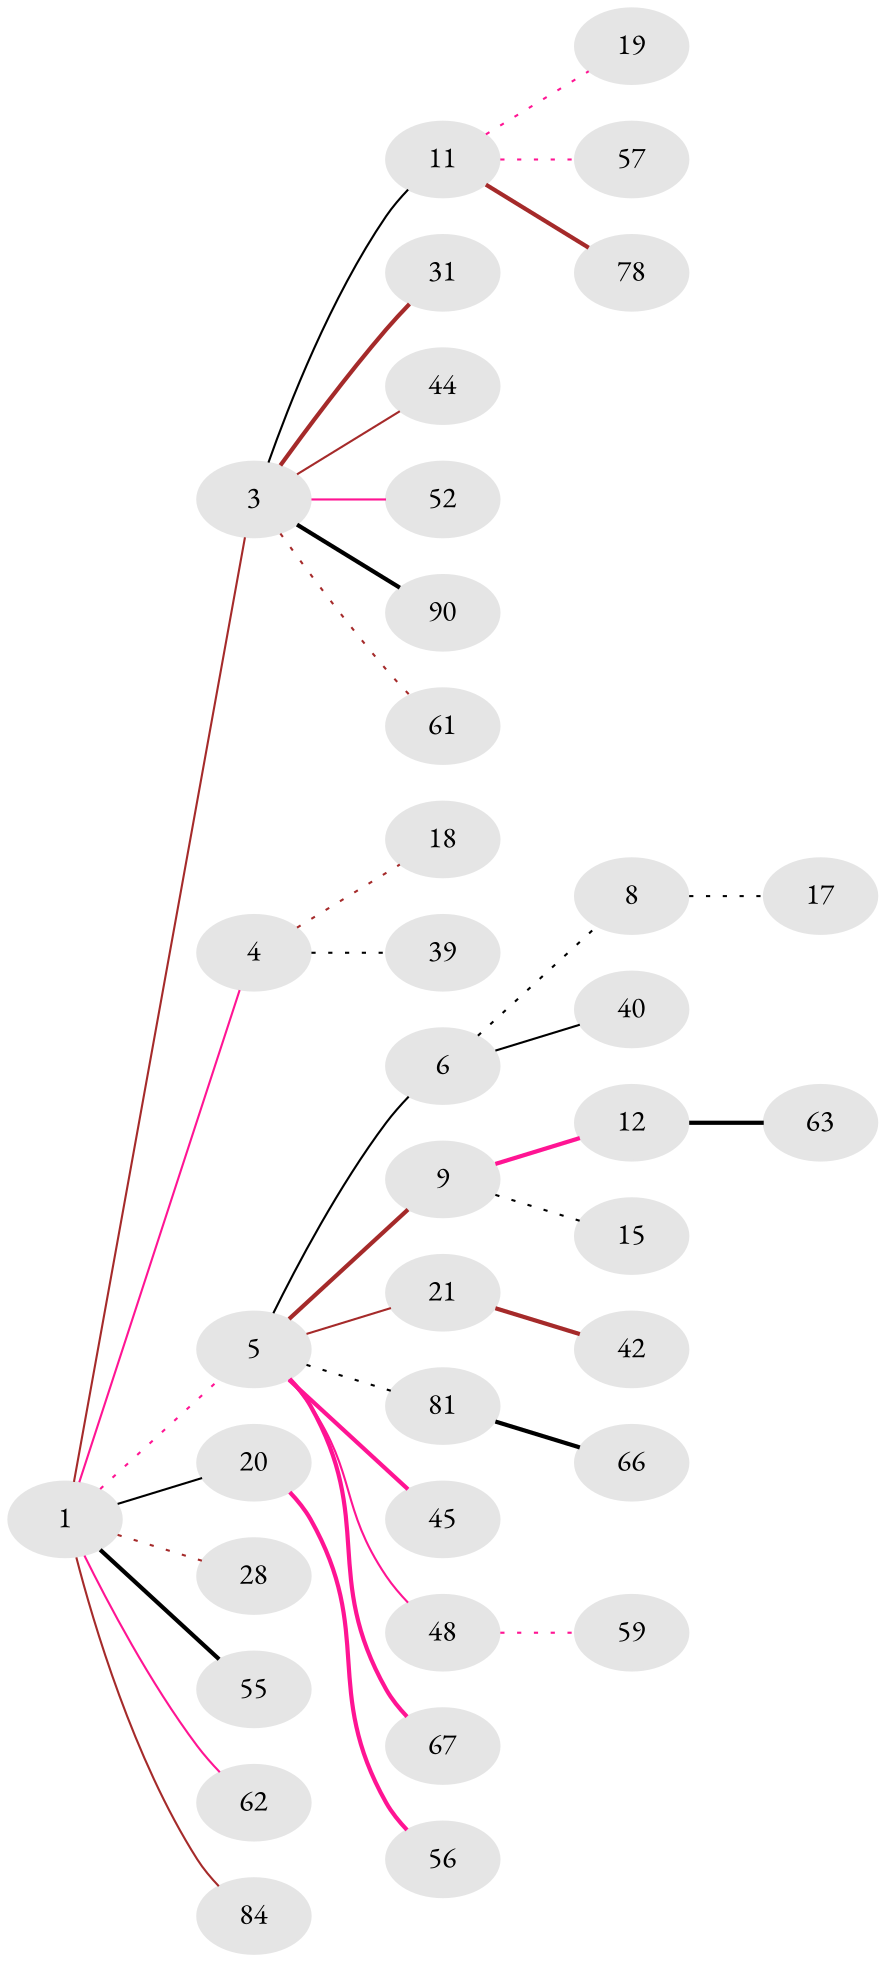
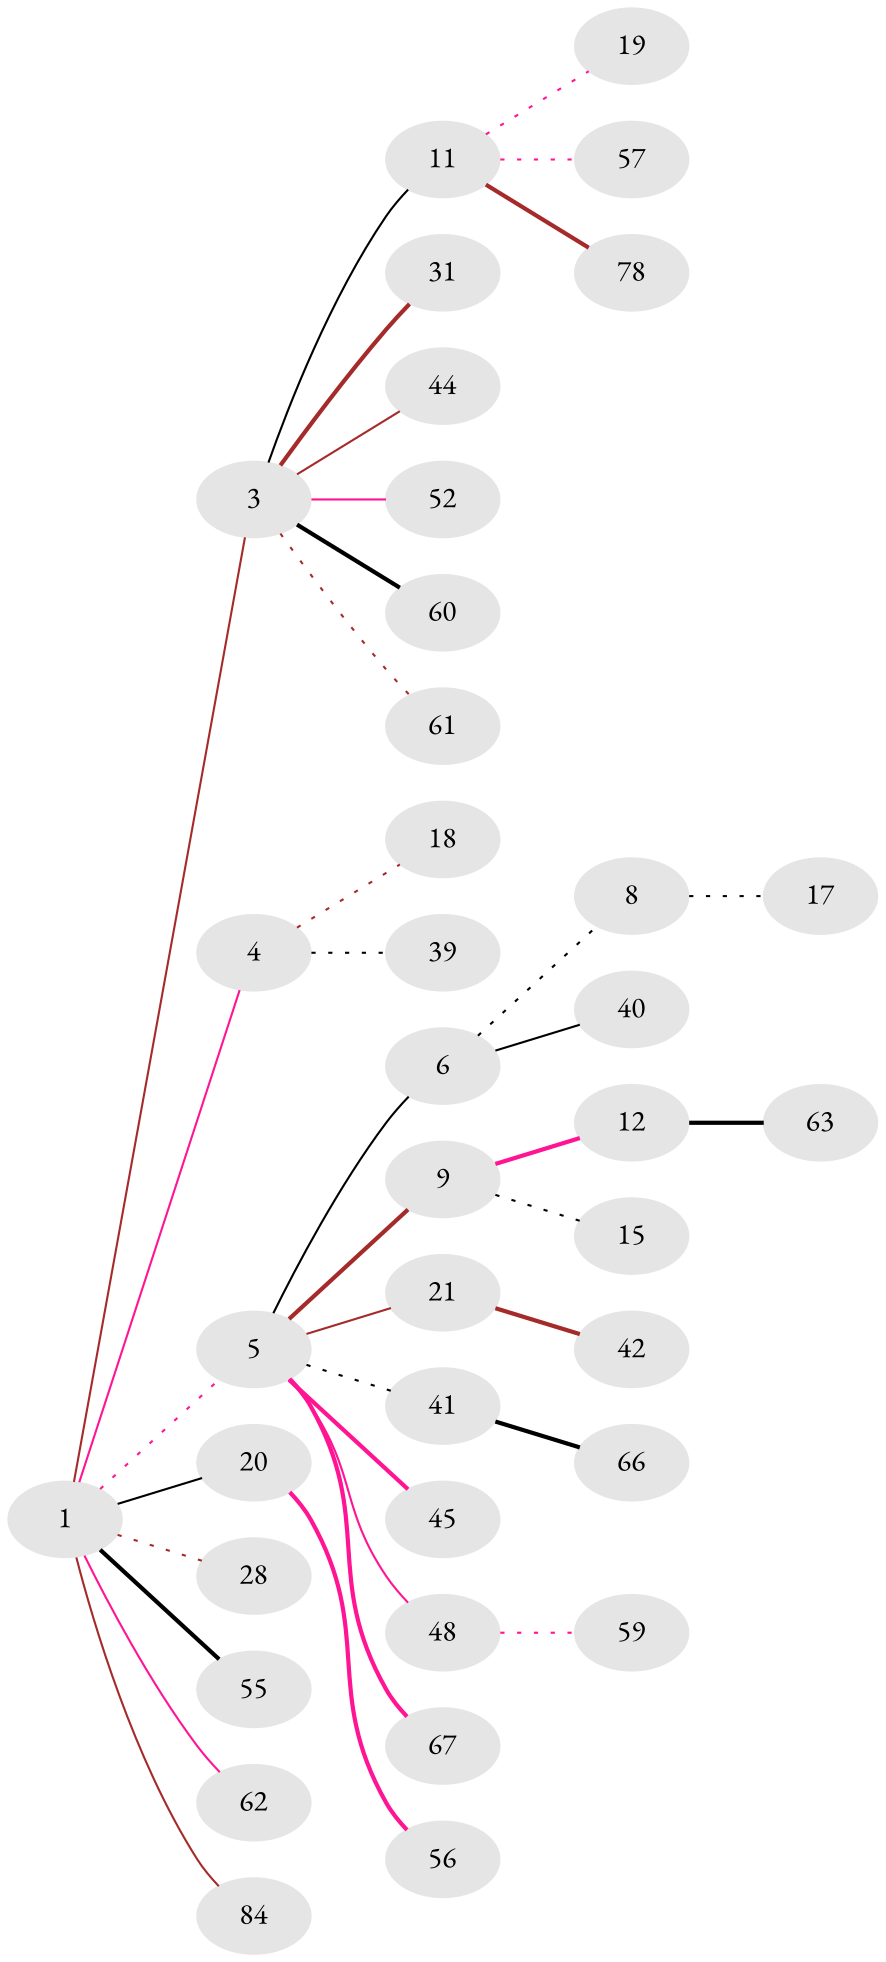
(443, 613) -> (443, 613)
(443, 1406) -> (443, 1406)
